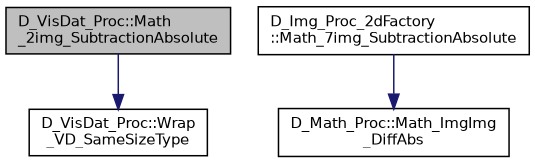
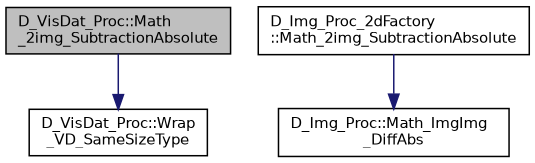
(394, 31) -> (394, 31)
(394, 133) -> (394, 133)
